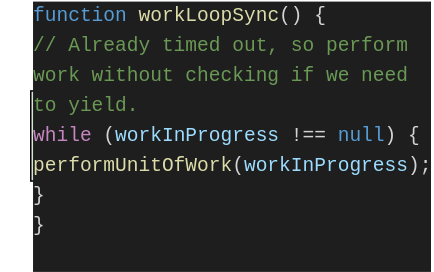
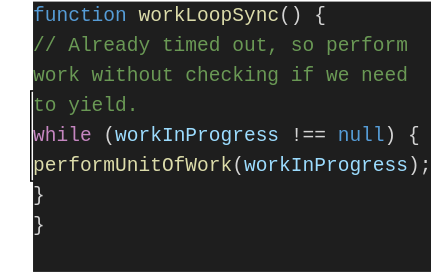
(121, 136) -> (121, 136)
